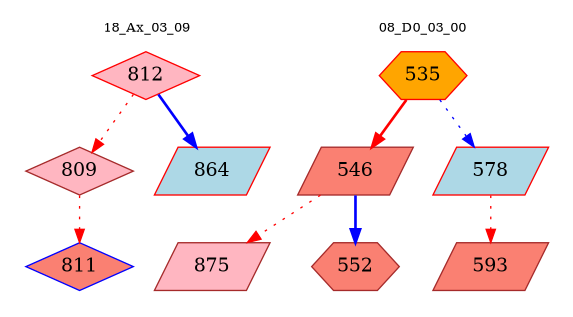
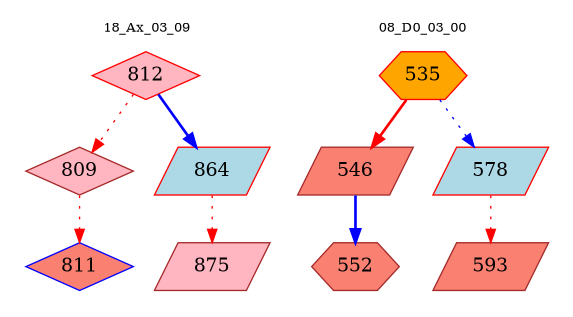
(297, 210) -> (212, 212)
